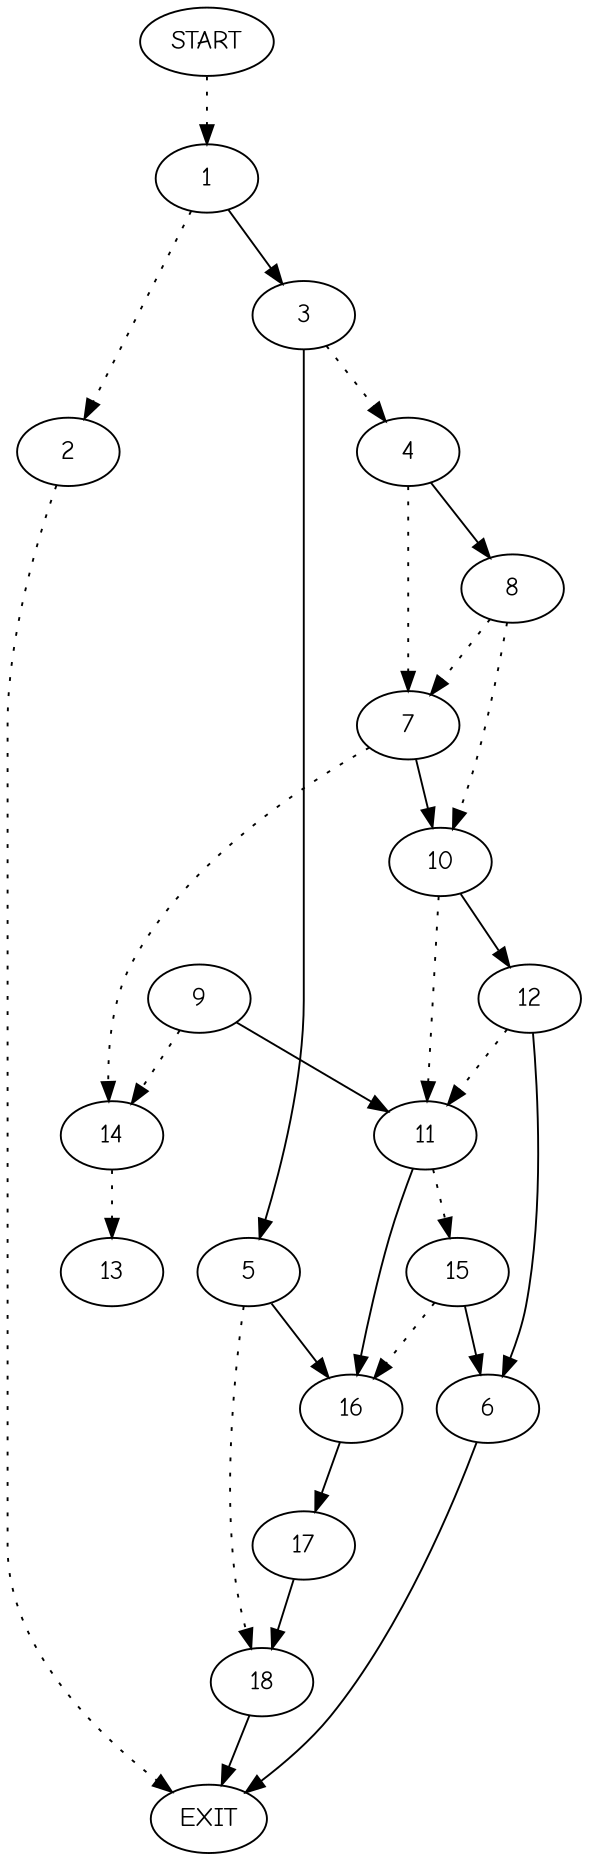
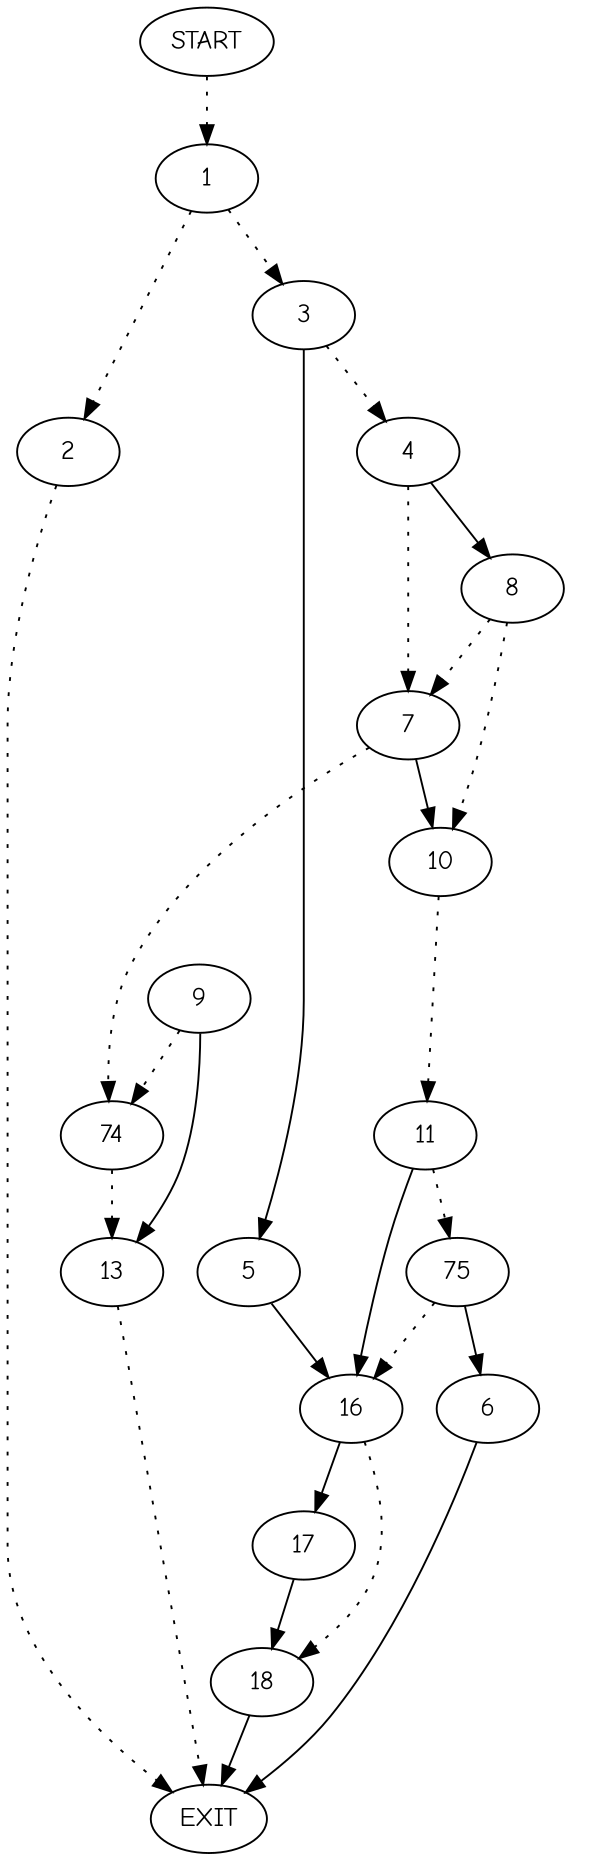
(250, 239) -> (250, 239)
(530, 999) -> none
(314, 1068) -> (190, 1134)
(112, 1135) -> (112, 1135)
(458, 1272) -> (458, 1272)
(230, 1468) -> (379, 1555)
none -> (159, 1536)
